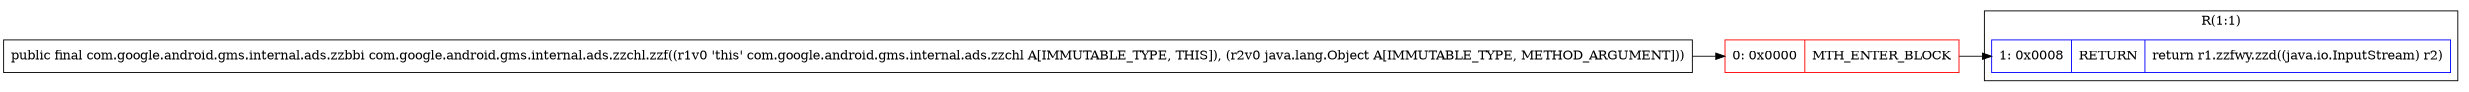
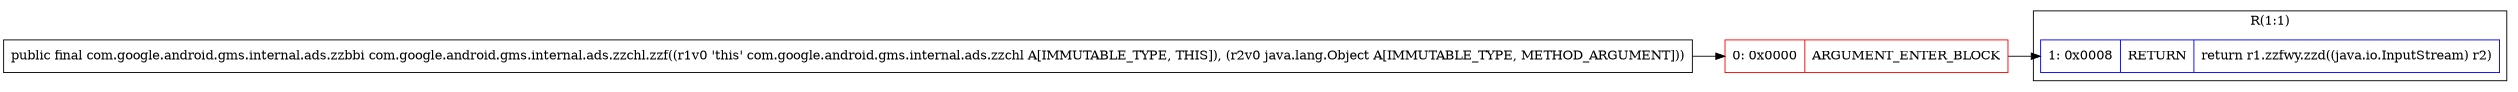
(1882, 56) -> (1906, 56)
